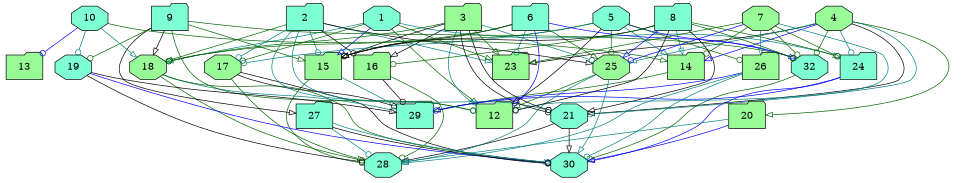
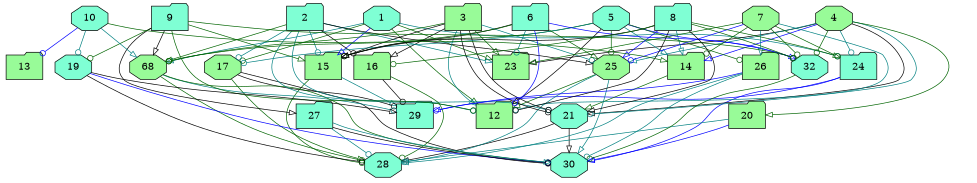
(148, 67) -> (148, 67)
(583, 88) -> (648, 83)
